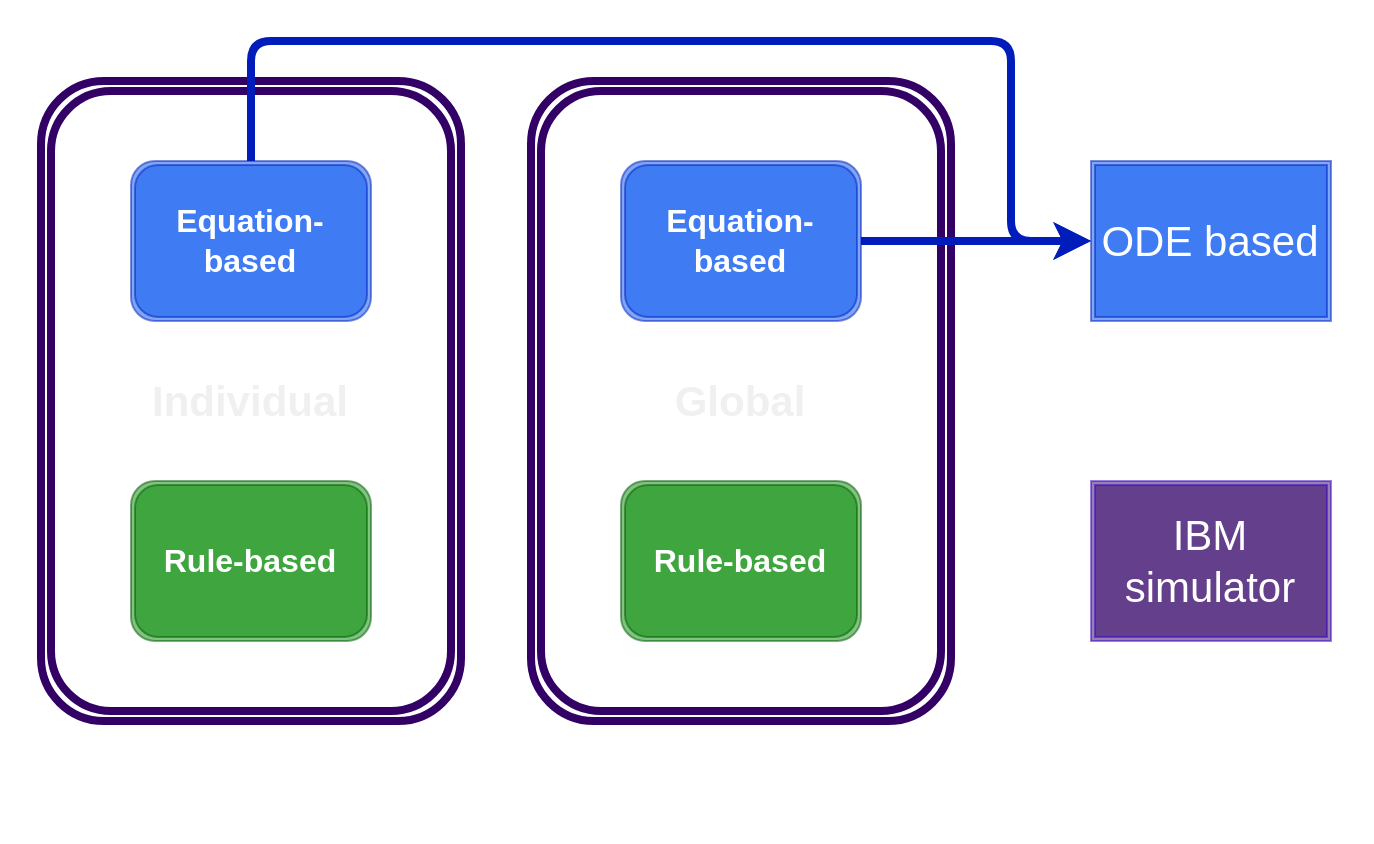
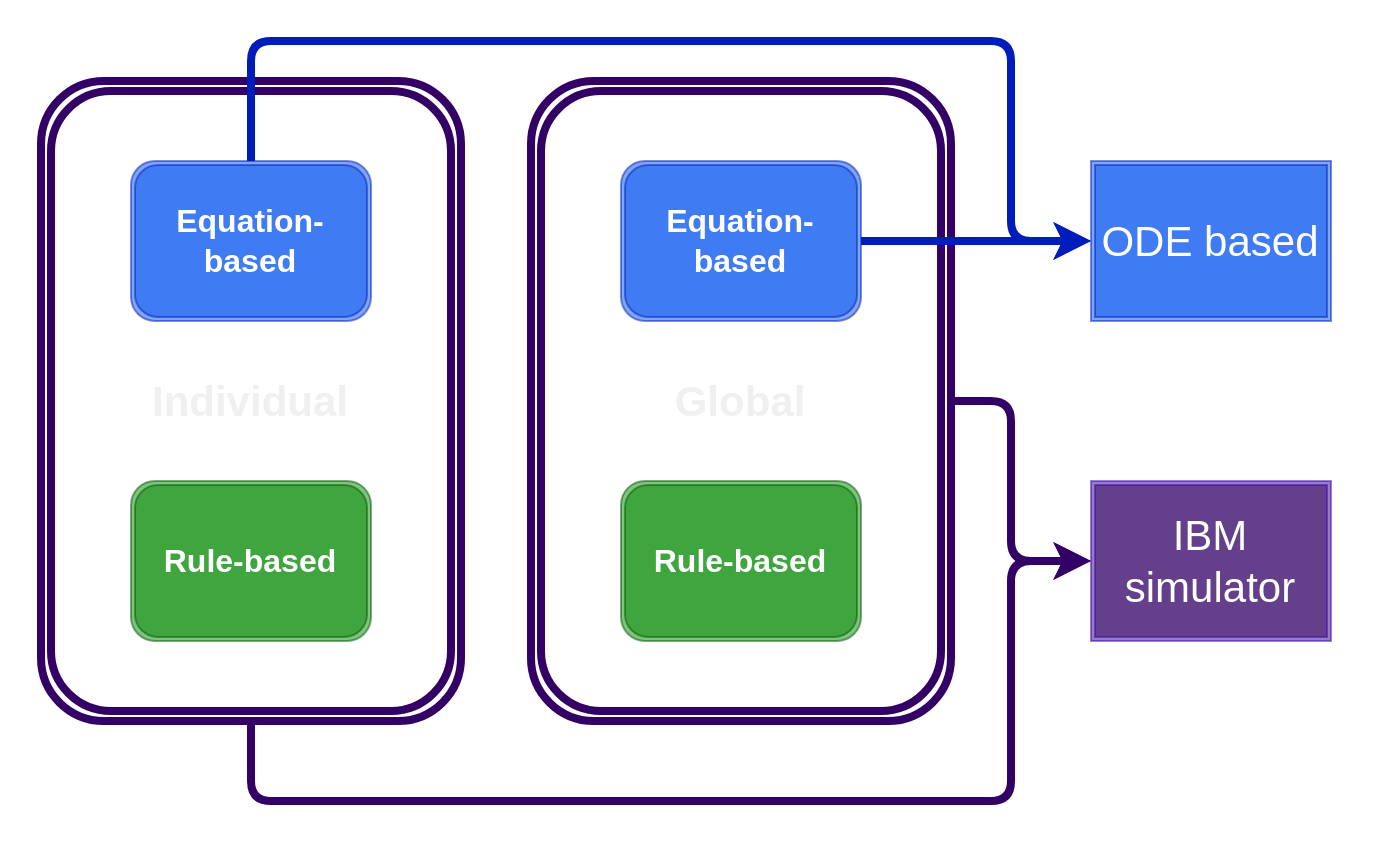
none -> (1011, 457)
none -> (710, 801)
